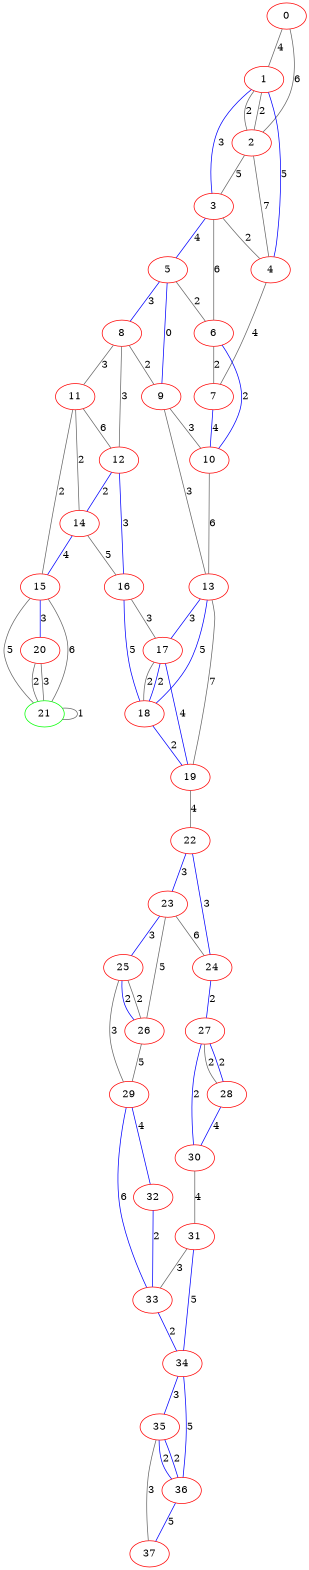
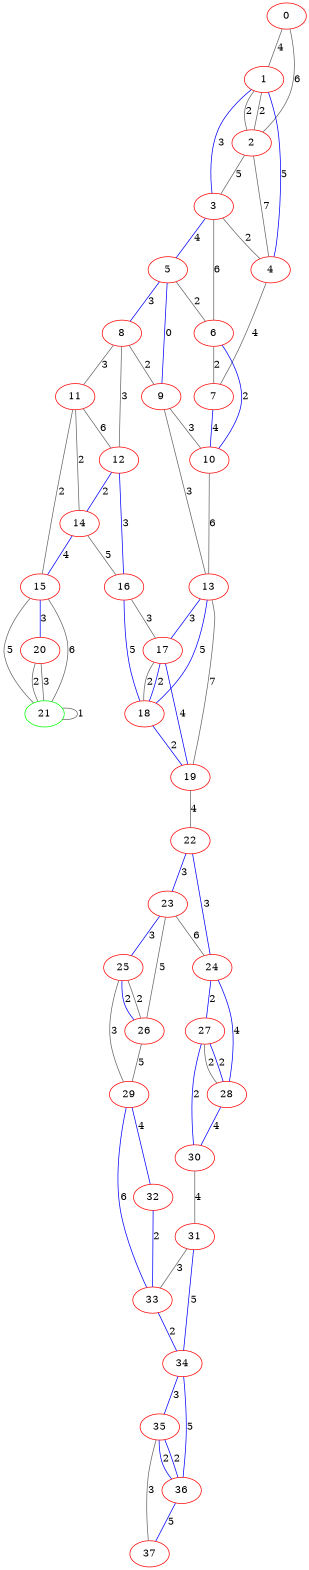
none -> (233, 1030)
